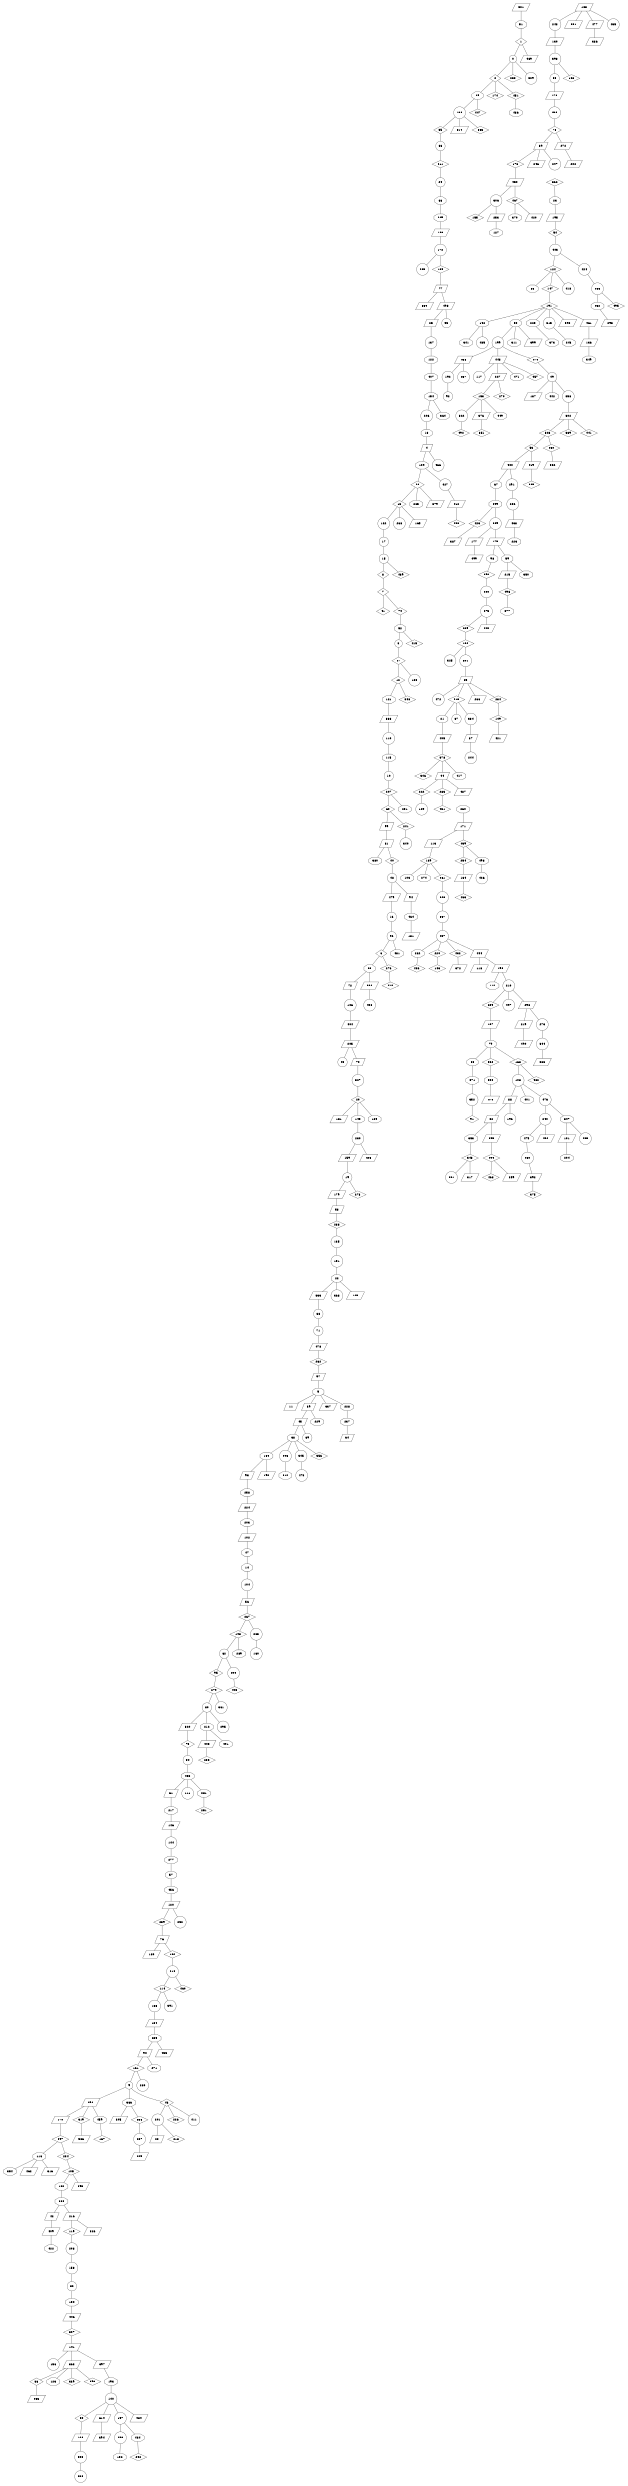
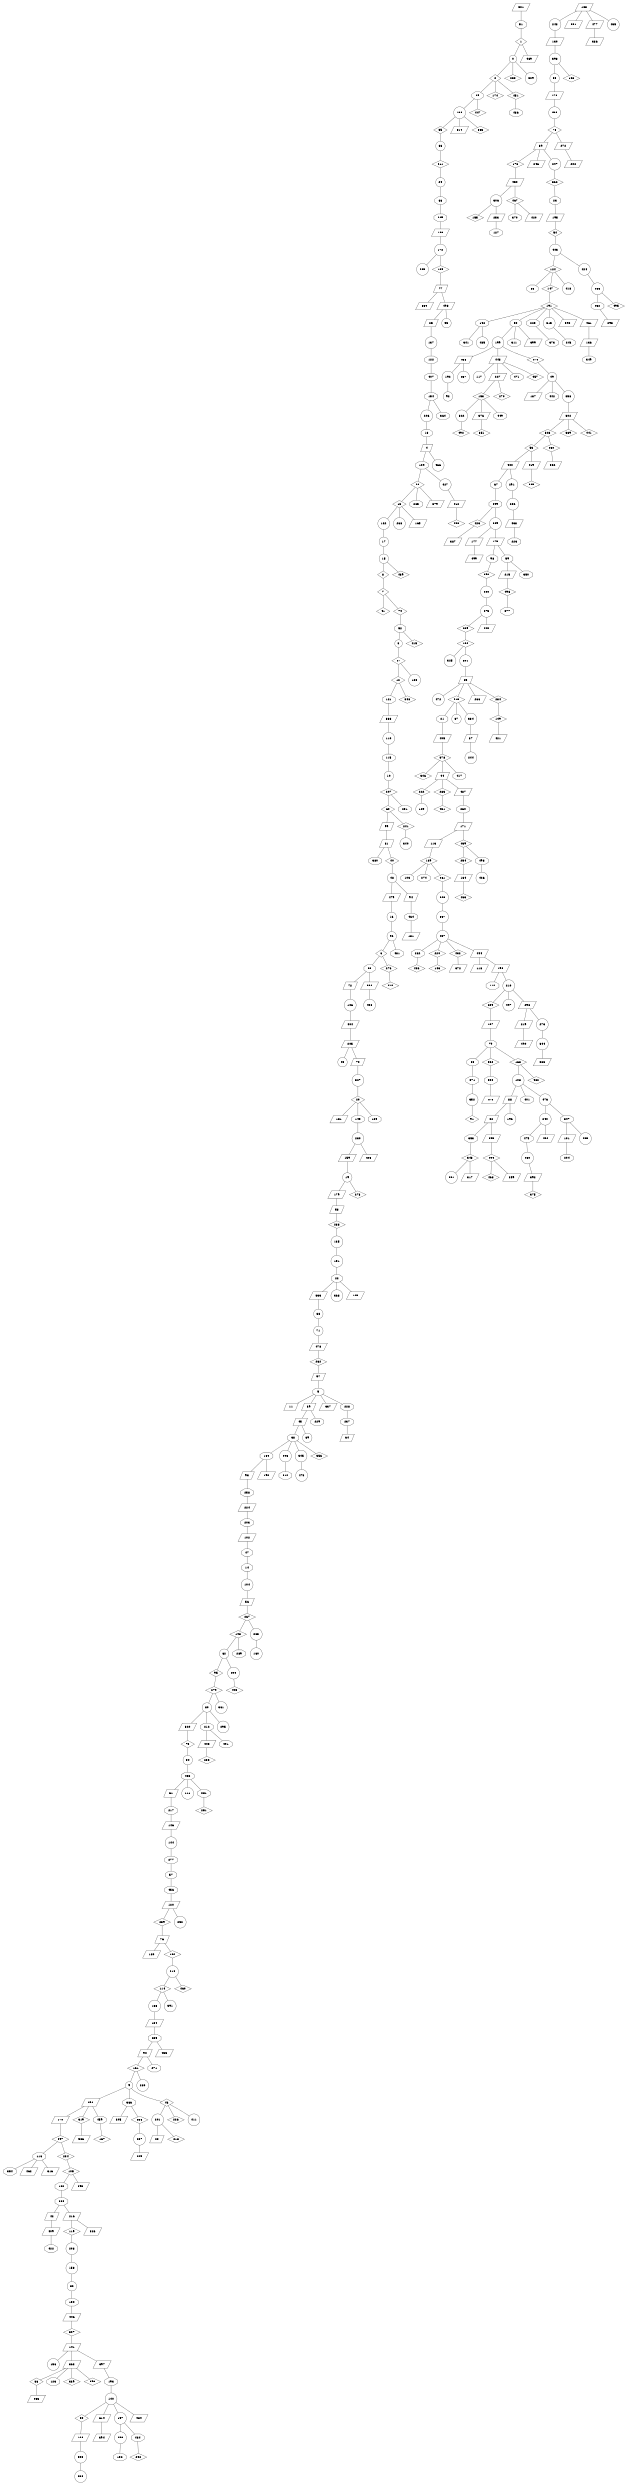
none -> (555, 174)
none -> (463, 801)
